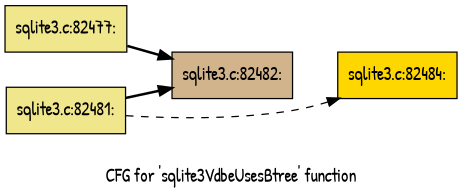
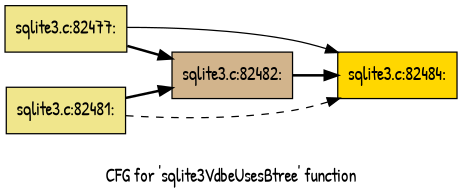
none -> (227, 31)
none -> (309, 75)
